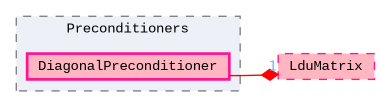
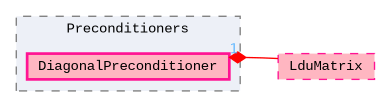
(249, 75) -> (262, 58)
